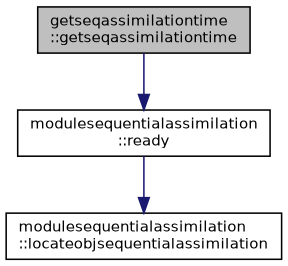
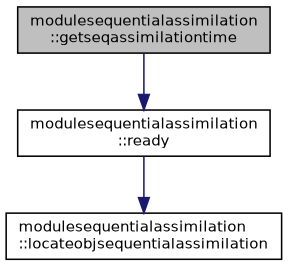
(144, 30) -> (144, 30)
